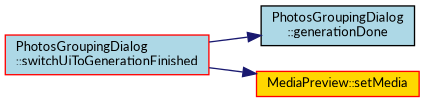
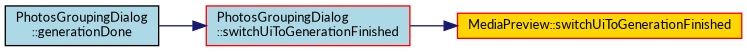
(228, 40) -> (176, 26)
(338, 84) -> (600, 26)
